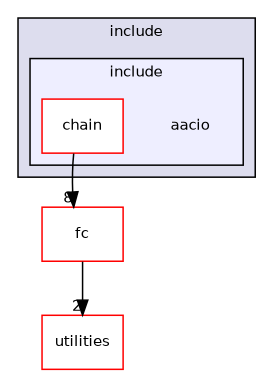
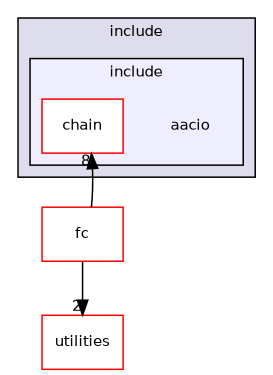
(73, 173) -> (93, 188)
